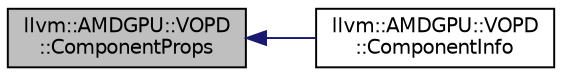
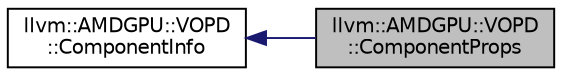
(291, 38) -> (291, 38)
